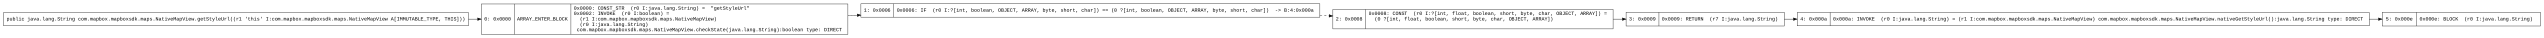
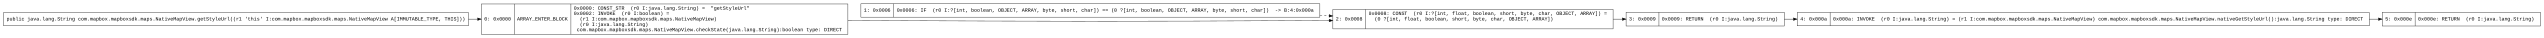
(853, 15) -> (1089, 21)
(1722, 19) -> (1722, 19)
(2478, 19) -> (2478, 19)
